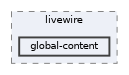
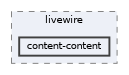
(64, 47) -> (64, 47)
